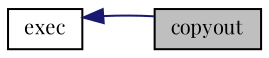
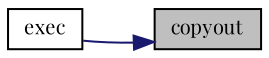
(129, 16) -> (108, 42)
